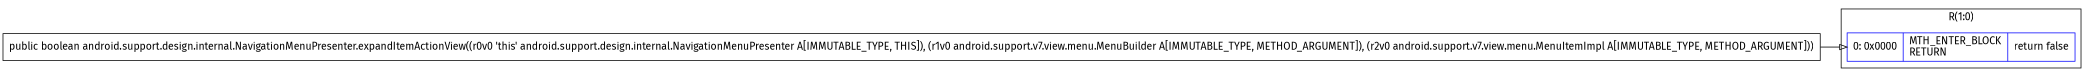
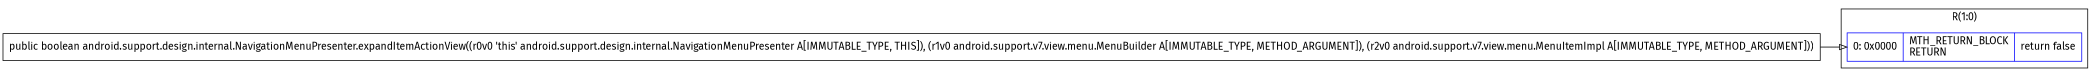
(1955, 41) -> (1959, 41)
